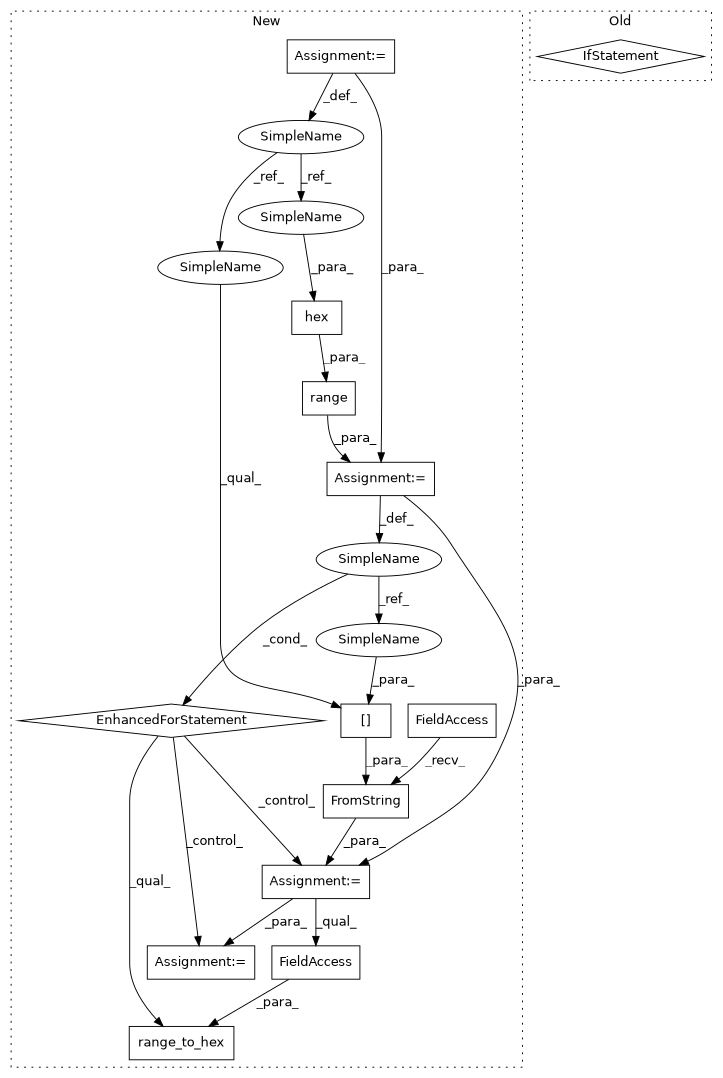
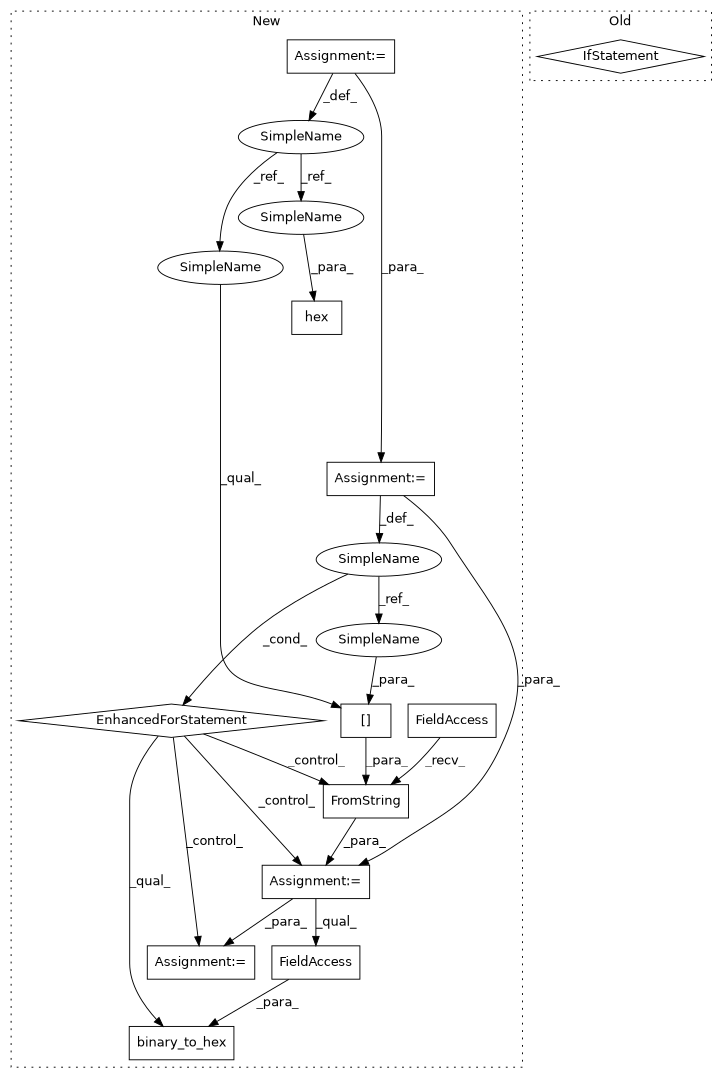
(329, 398) -> none
none -> (262, 757)
(182, 1043) -> (182, 1043)
